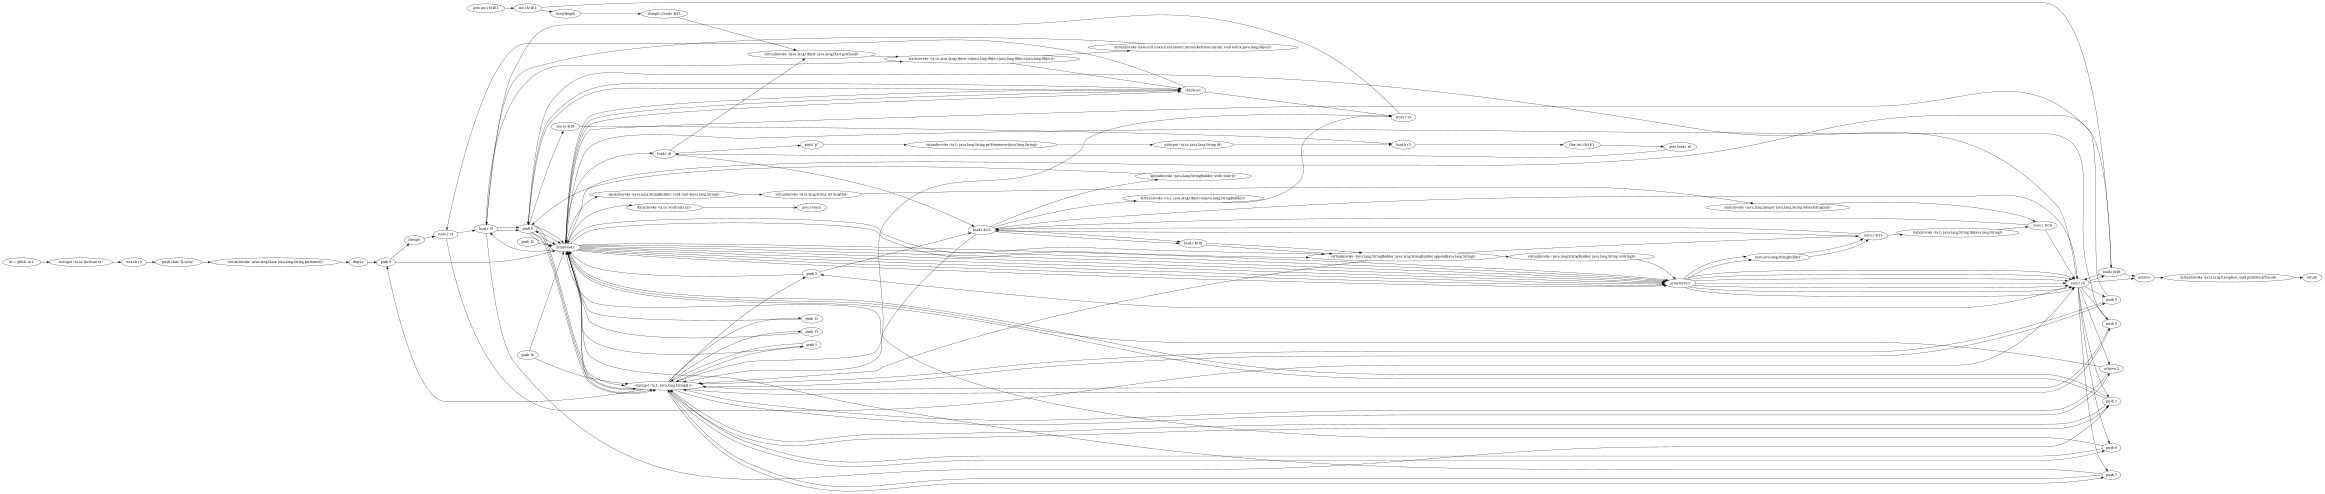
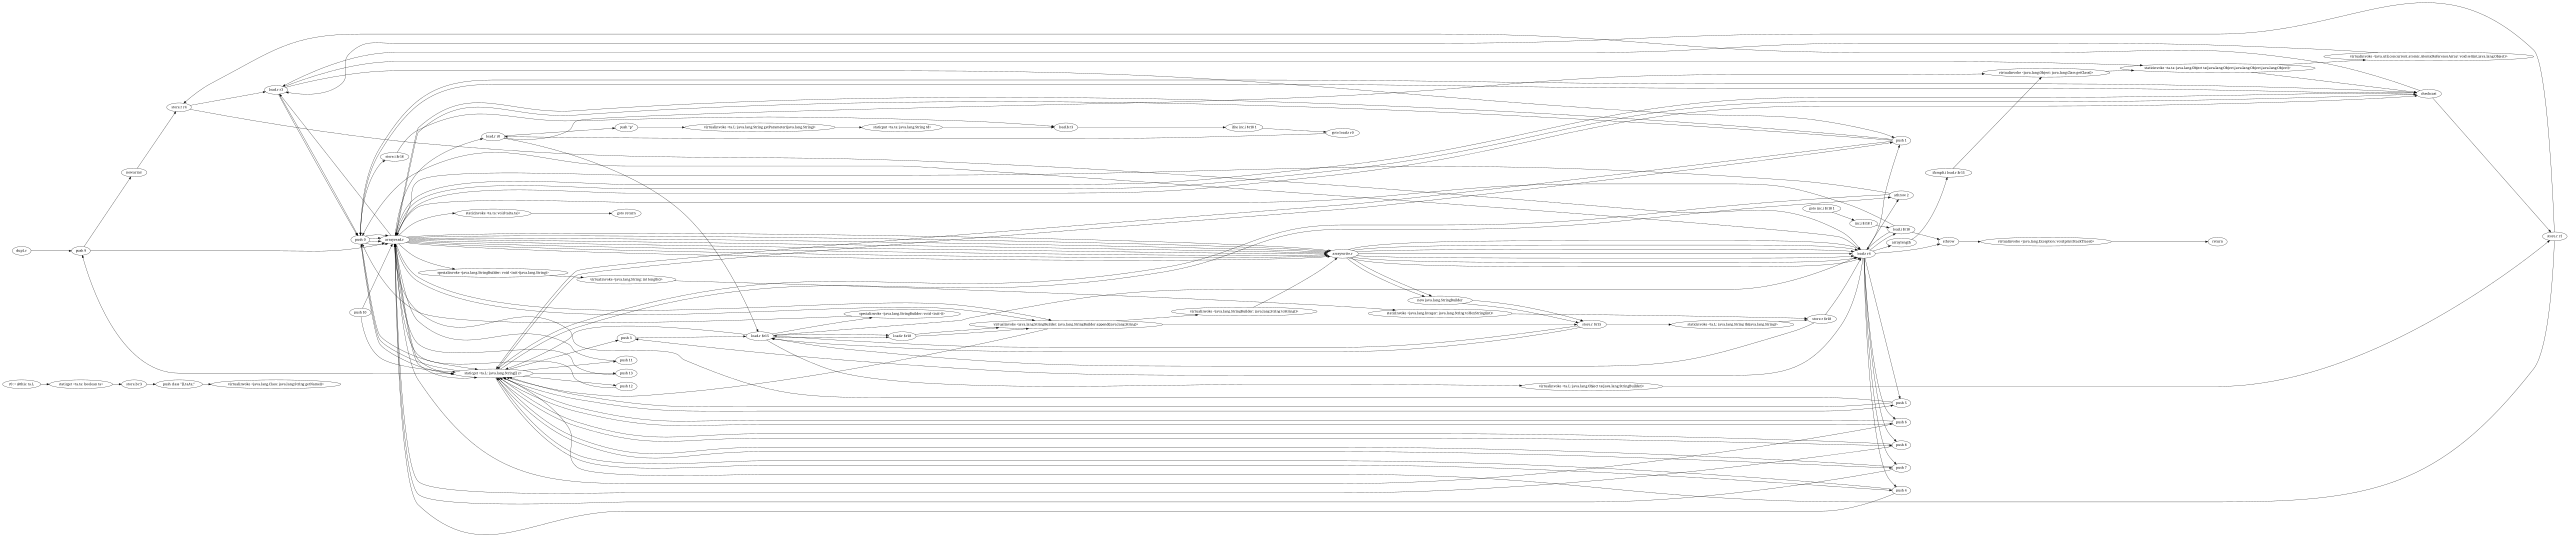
(545, 11) -> (1881, 249)
(414, 240) -> (134, 173)
(343, 262) -> none
(684, 276) -> none
none -> (1882, 327)
none -> (568, 381)
